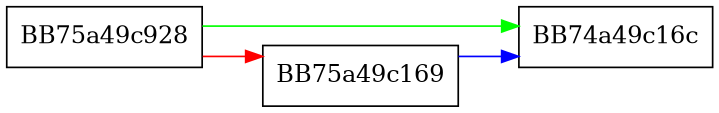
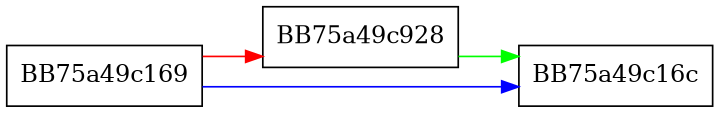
(616, 37) -> (616, 76)
(224, 56) -> (224, 56)
